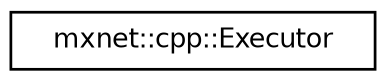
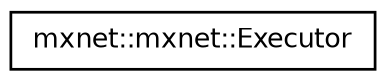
(193, 41) -> (193, 41)
